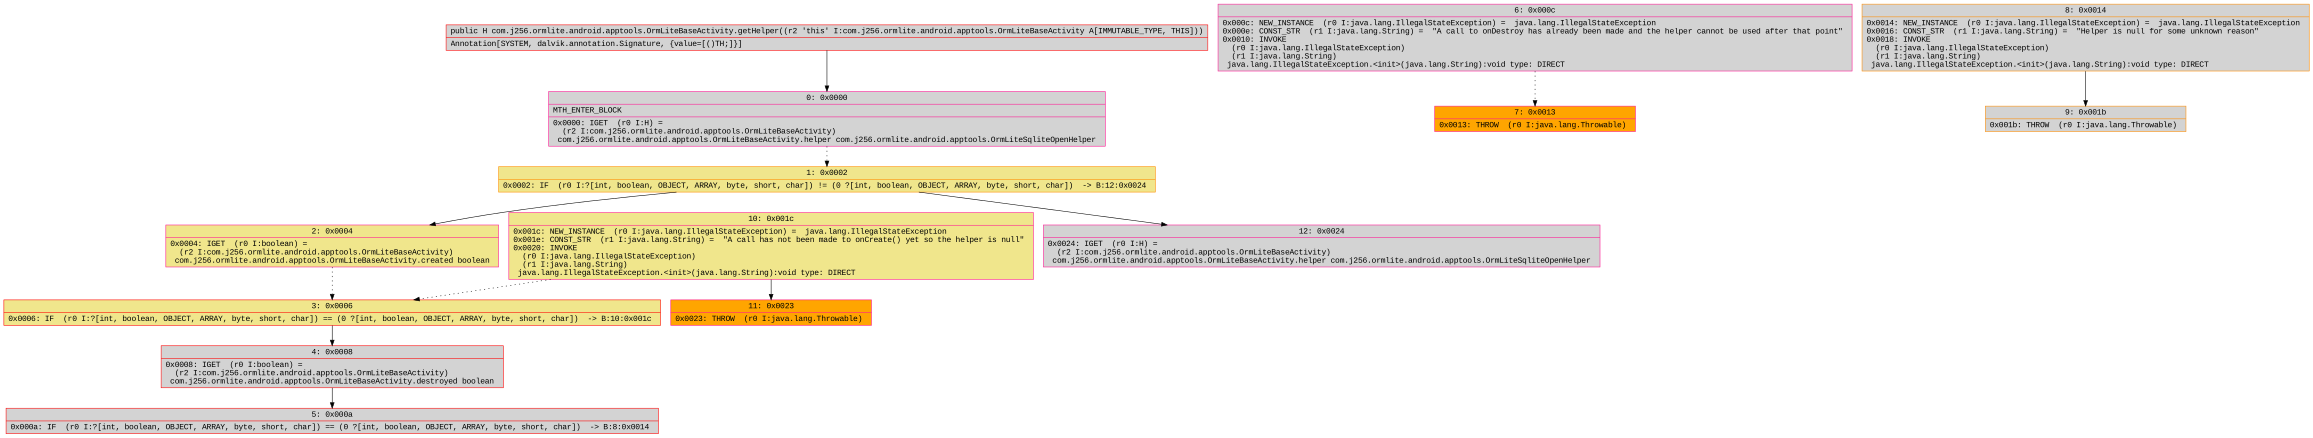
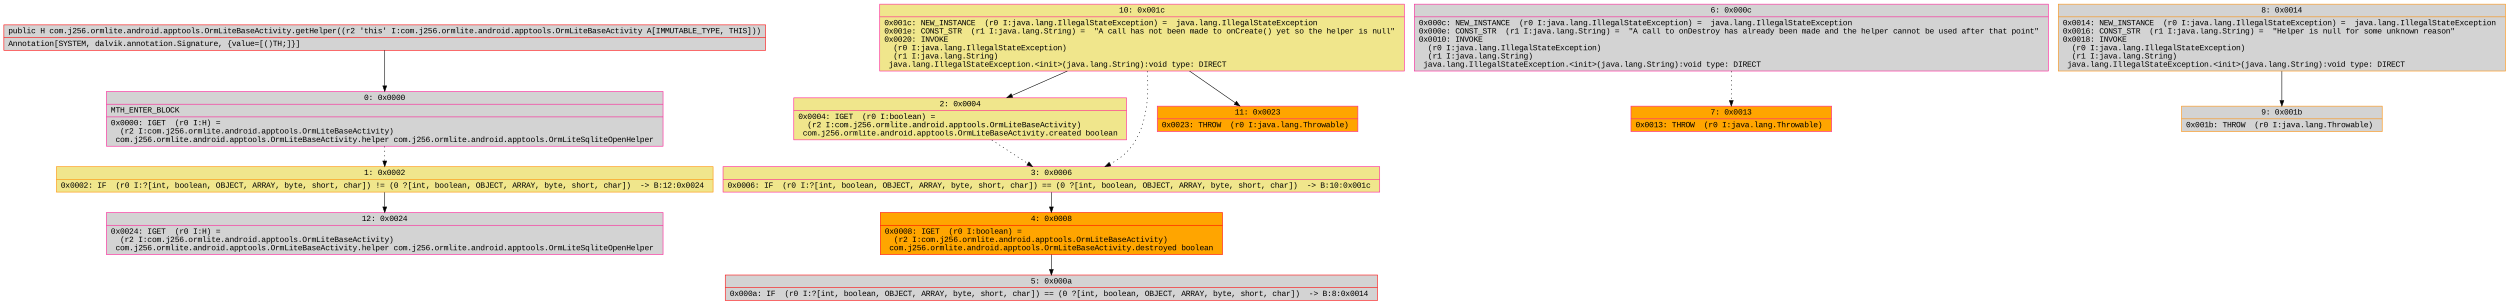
(556, 205) -> (1040, 83)
(332, 313) -> (1051, 179)
(332, 367) -> (1051, 234)
